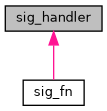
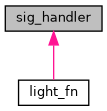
(54, 93) -> (54, 93)
